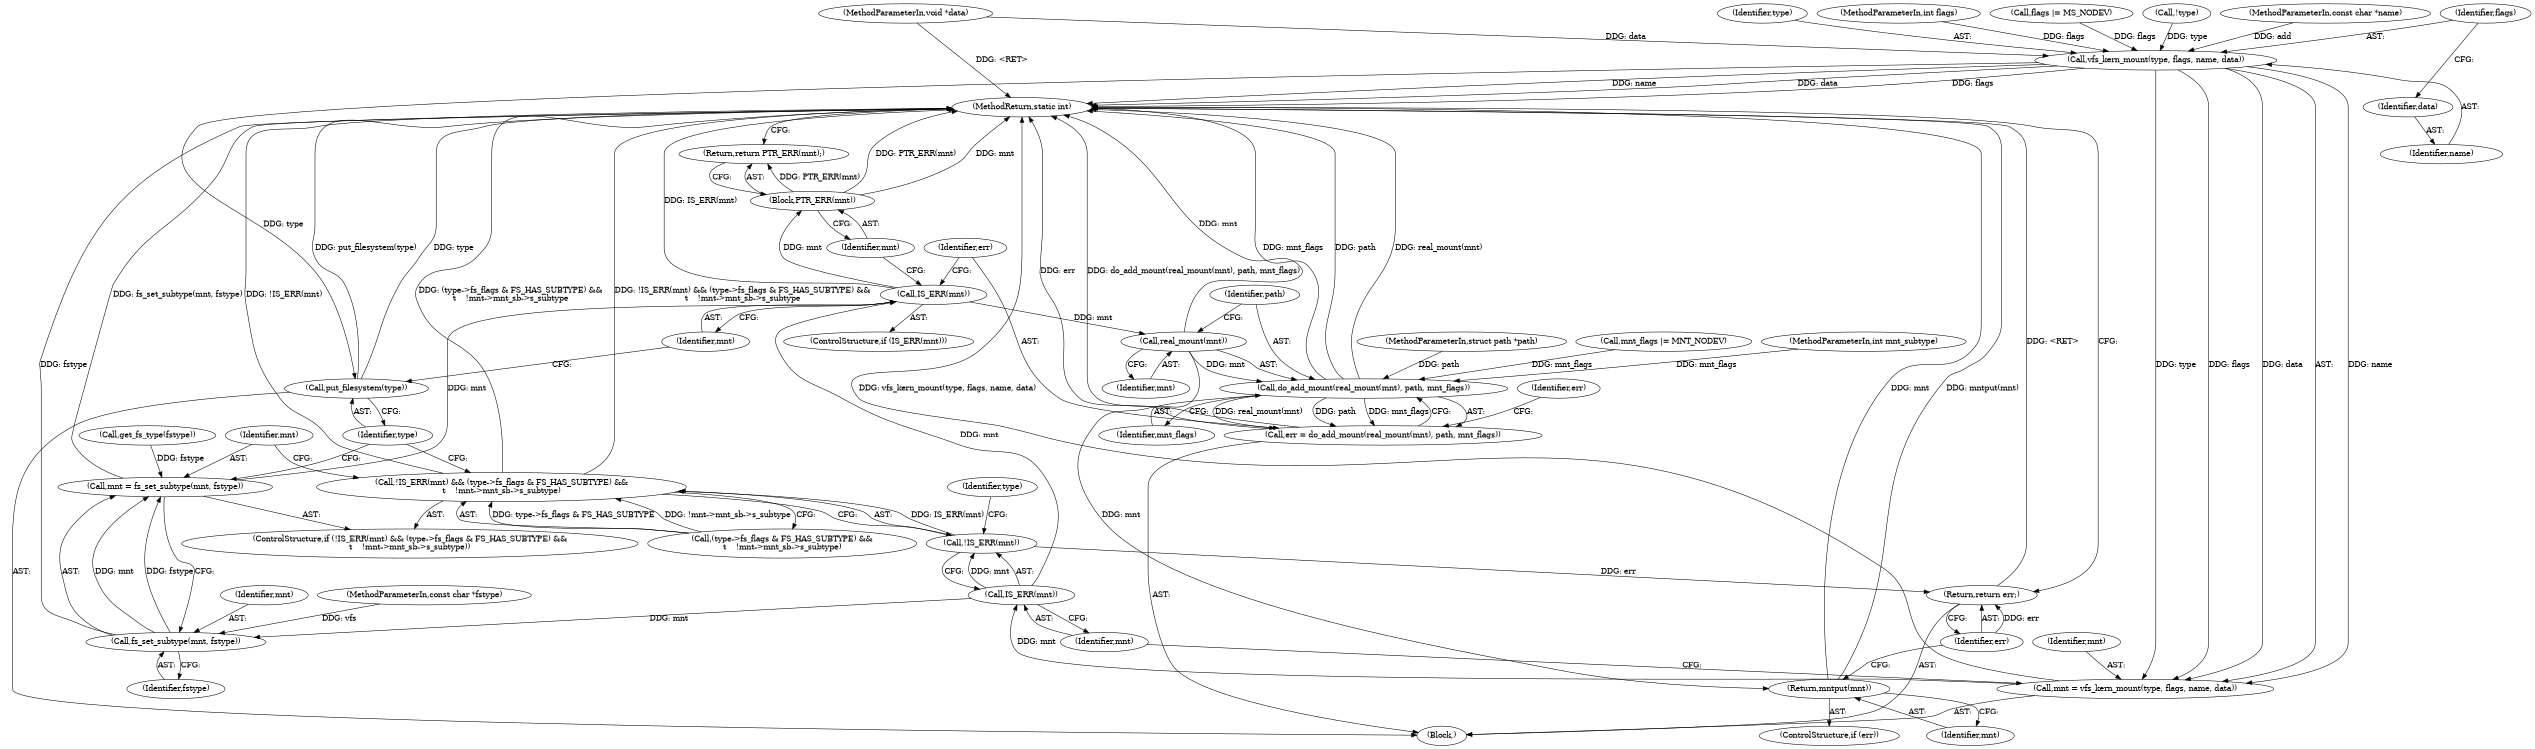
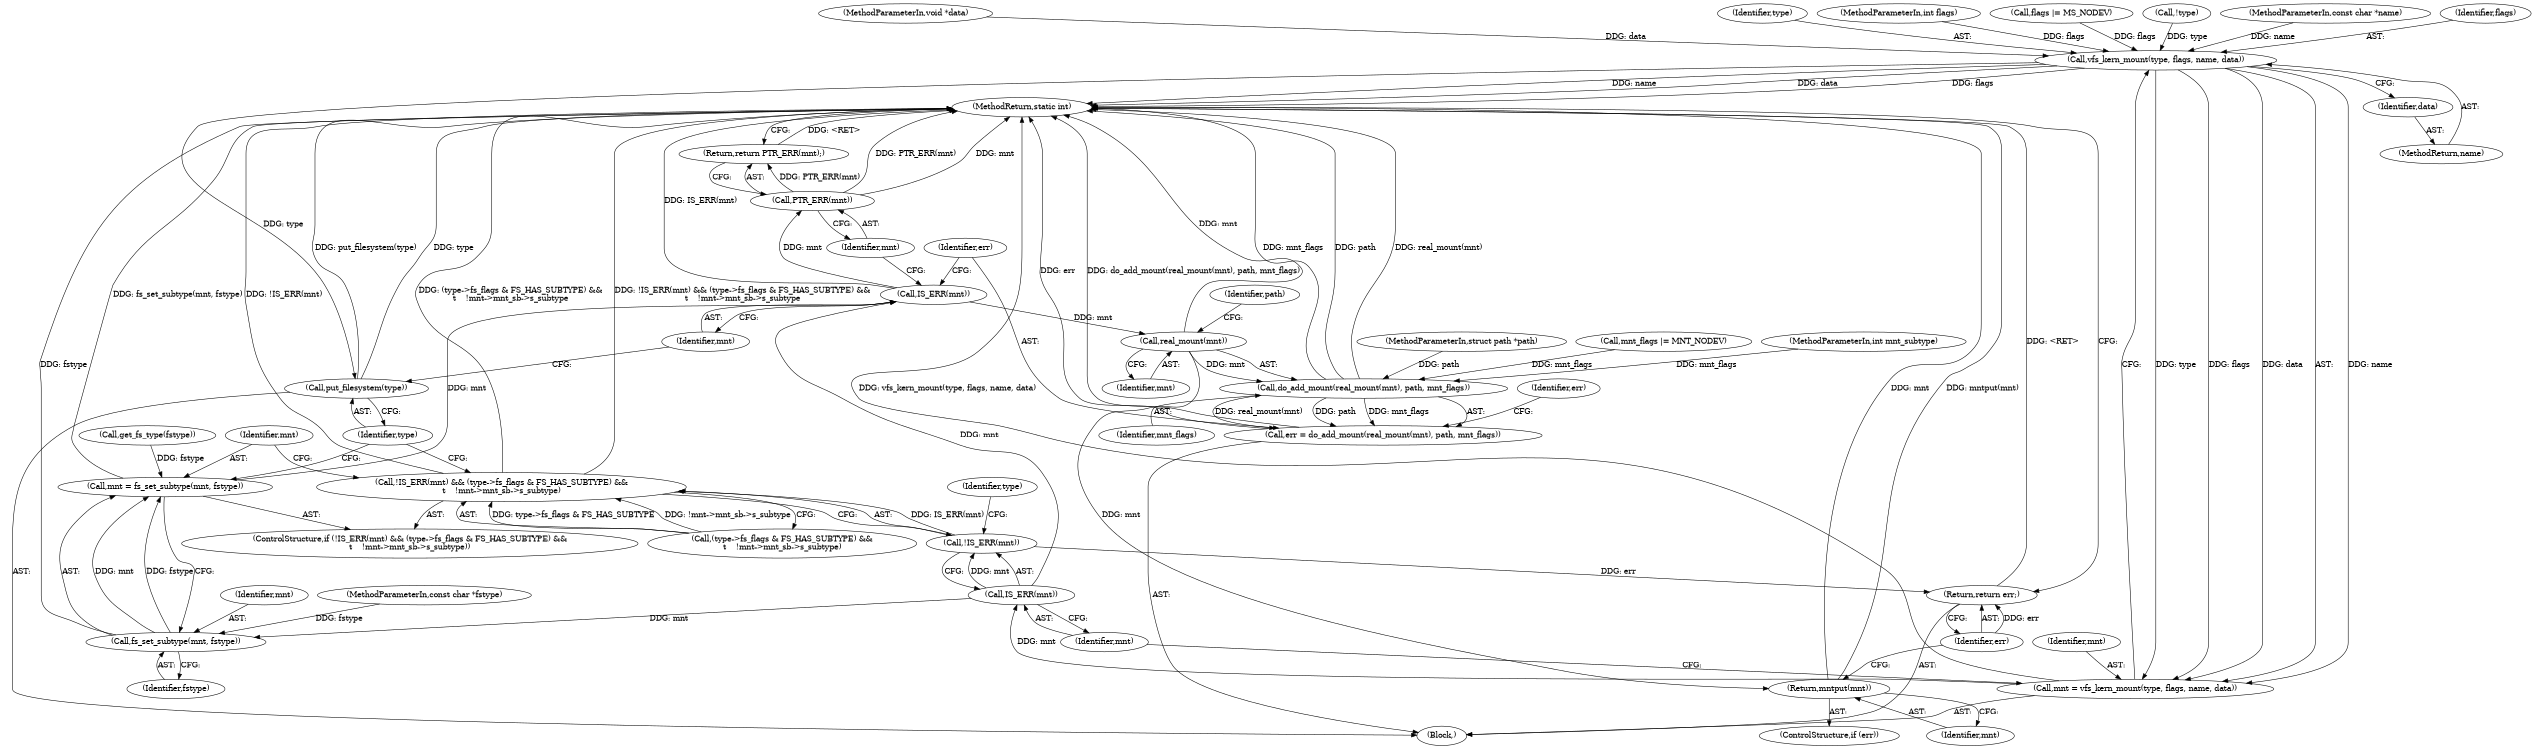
(2273, 37) -> (2273, 37)
(2449, 58) -> (2322, 73)
(962, 59) -> (852, 118)
(2441, 154) -> (2441, 154)
(812, 201) -> (812, 201)
(879, 342) -> none
(1272, 349) -> none
none -> (2122, 375)
(1205, 403) -> none
(1431, 415) -> none
(339, 619) -> (339, 619)
